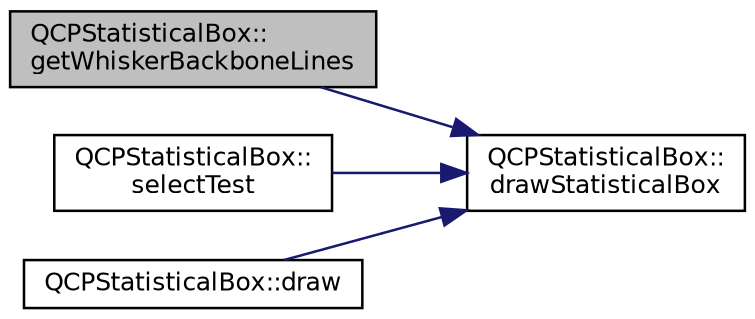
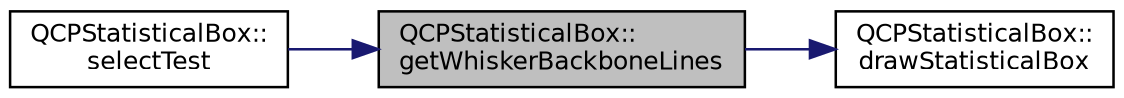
(386, 173) -> (320, 49)
(193, 284) -> none
